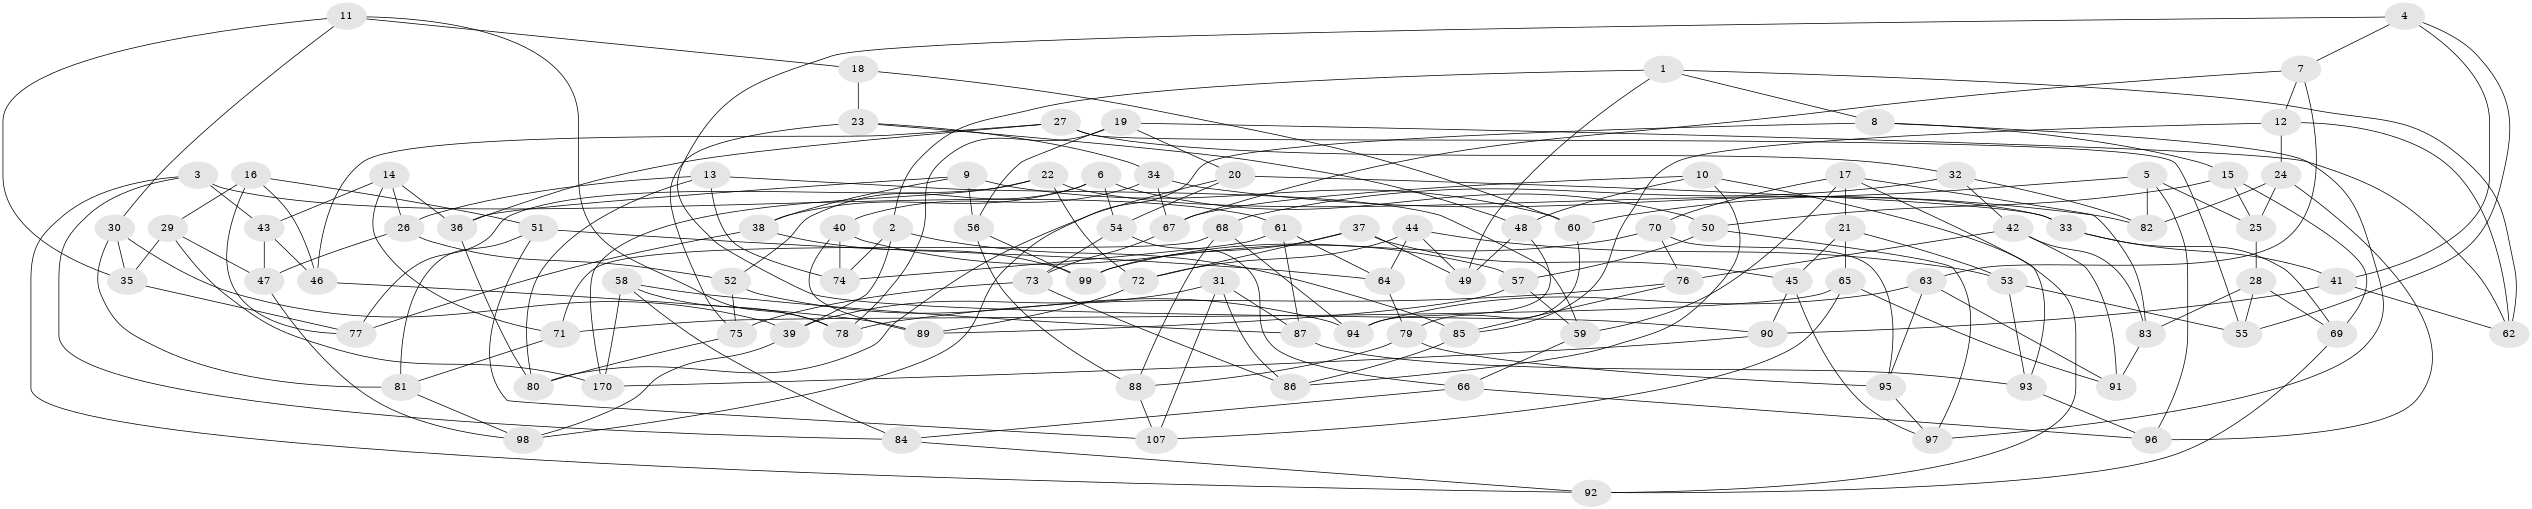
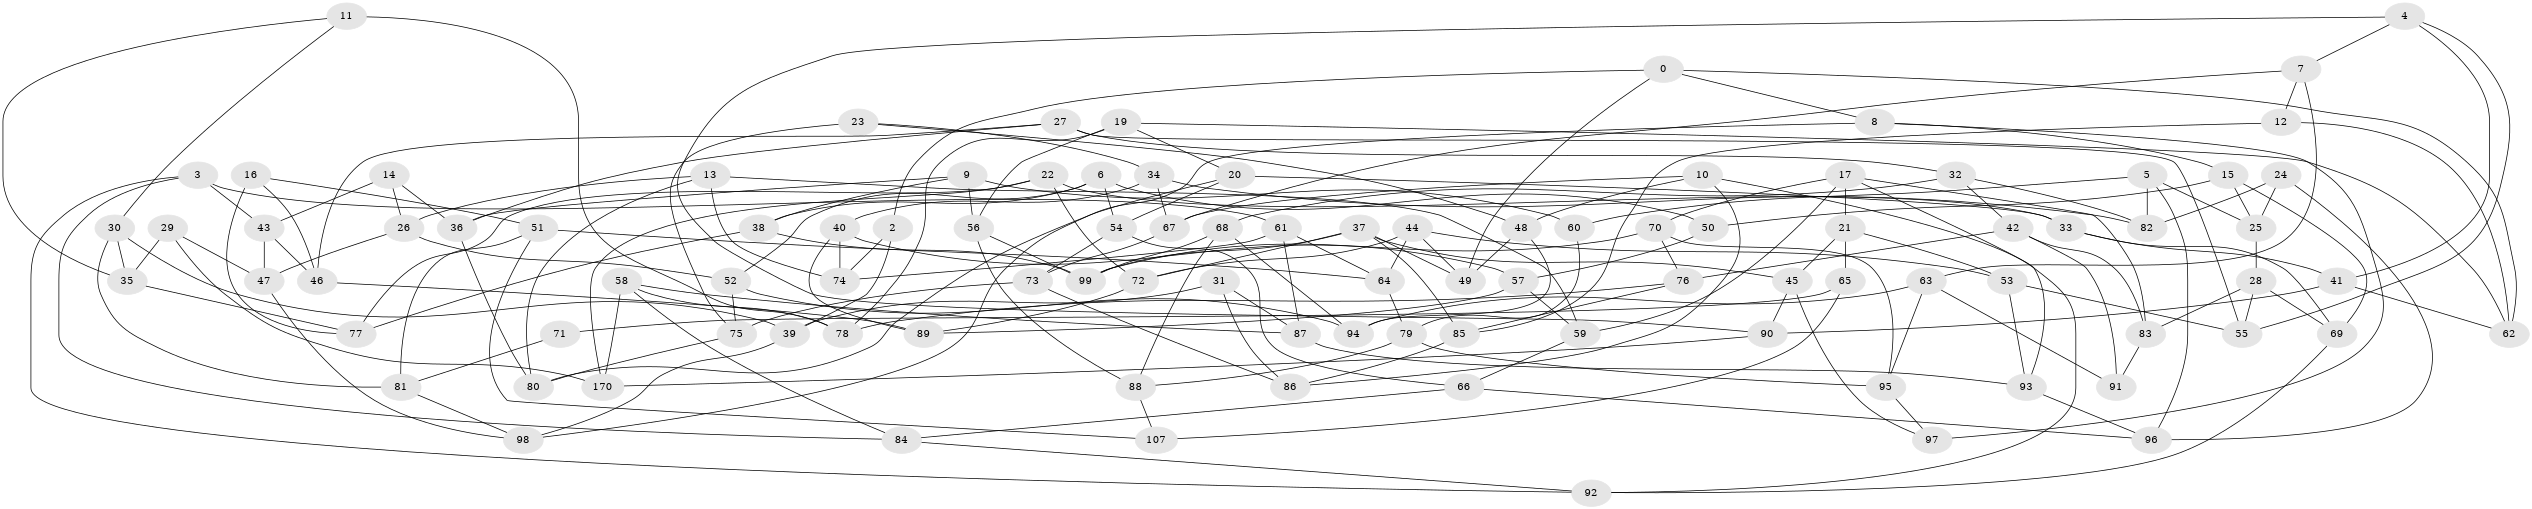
(858, 69) -> none
(1664, 69) -> (1664, 69)
(2281, 149) -> none
(209, 202) -> none
(768, 249) -> (1154, 255)
(1086, 253) -> (1418, 275)
(1915, 258) -> none
(415, 281) -> none
(1978, 340) -> none
(1188, 361) -> none
